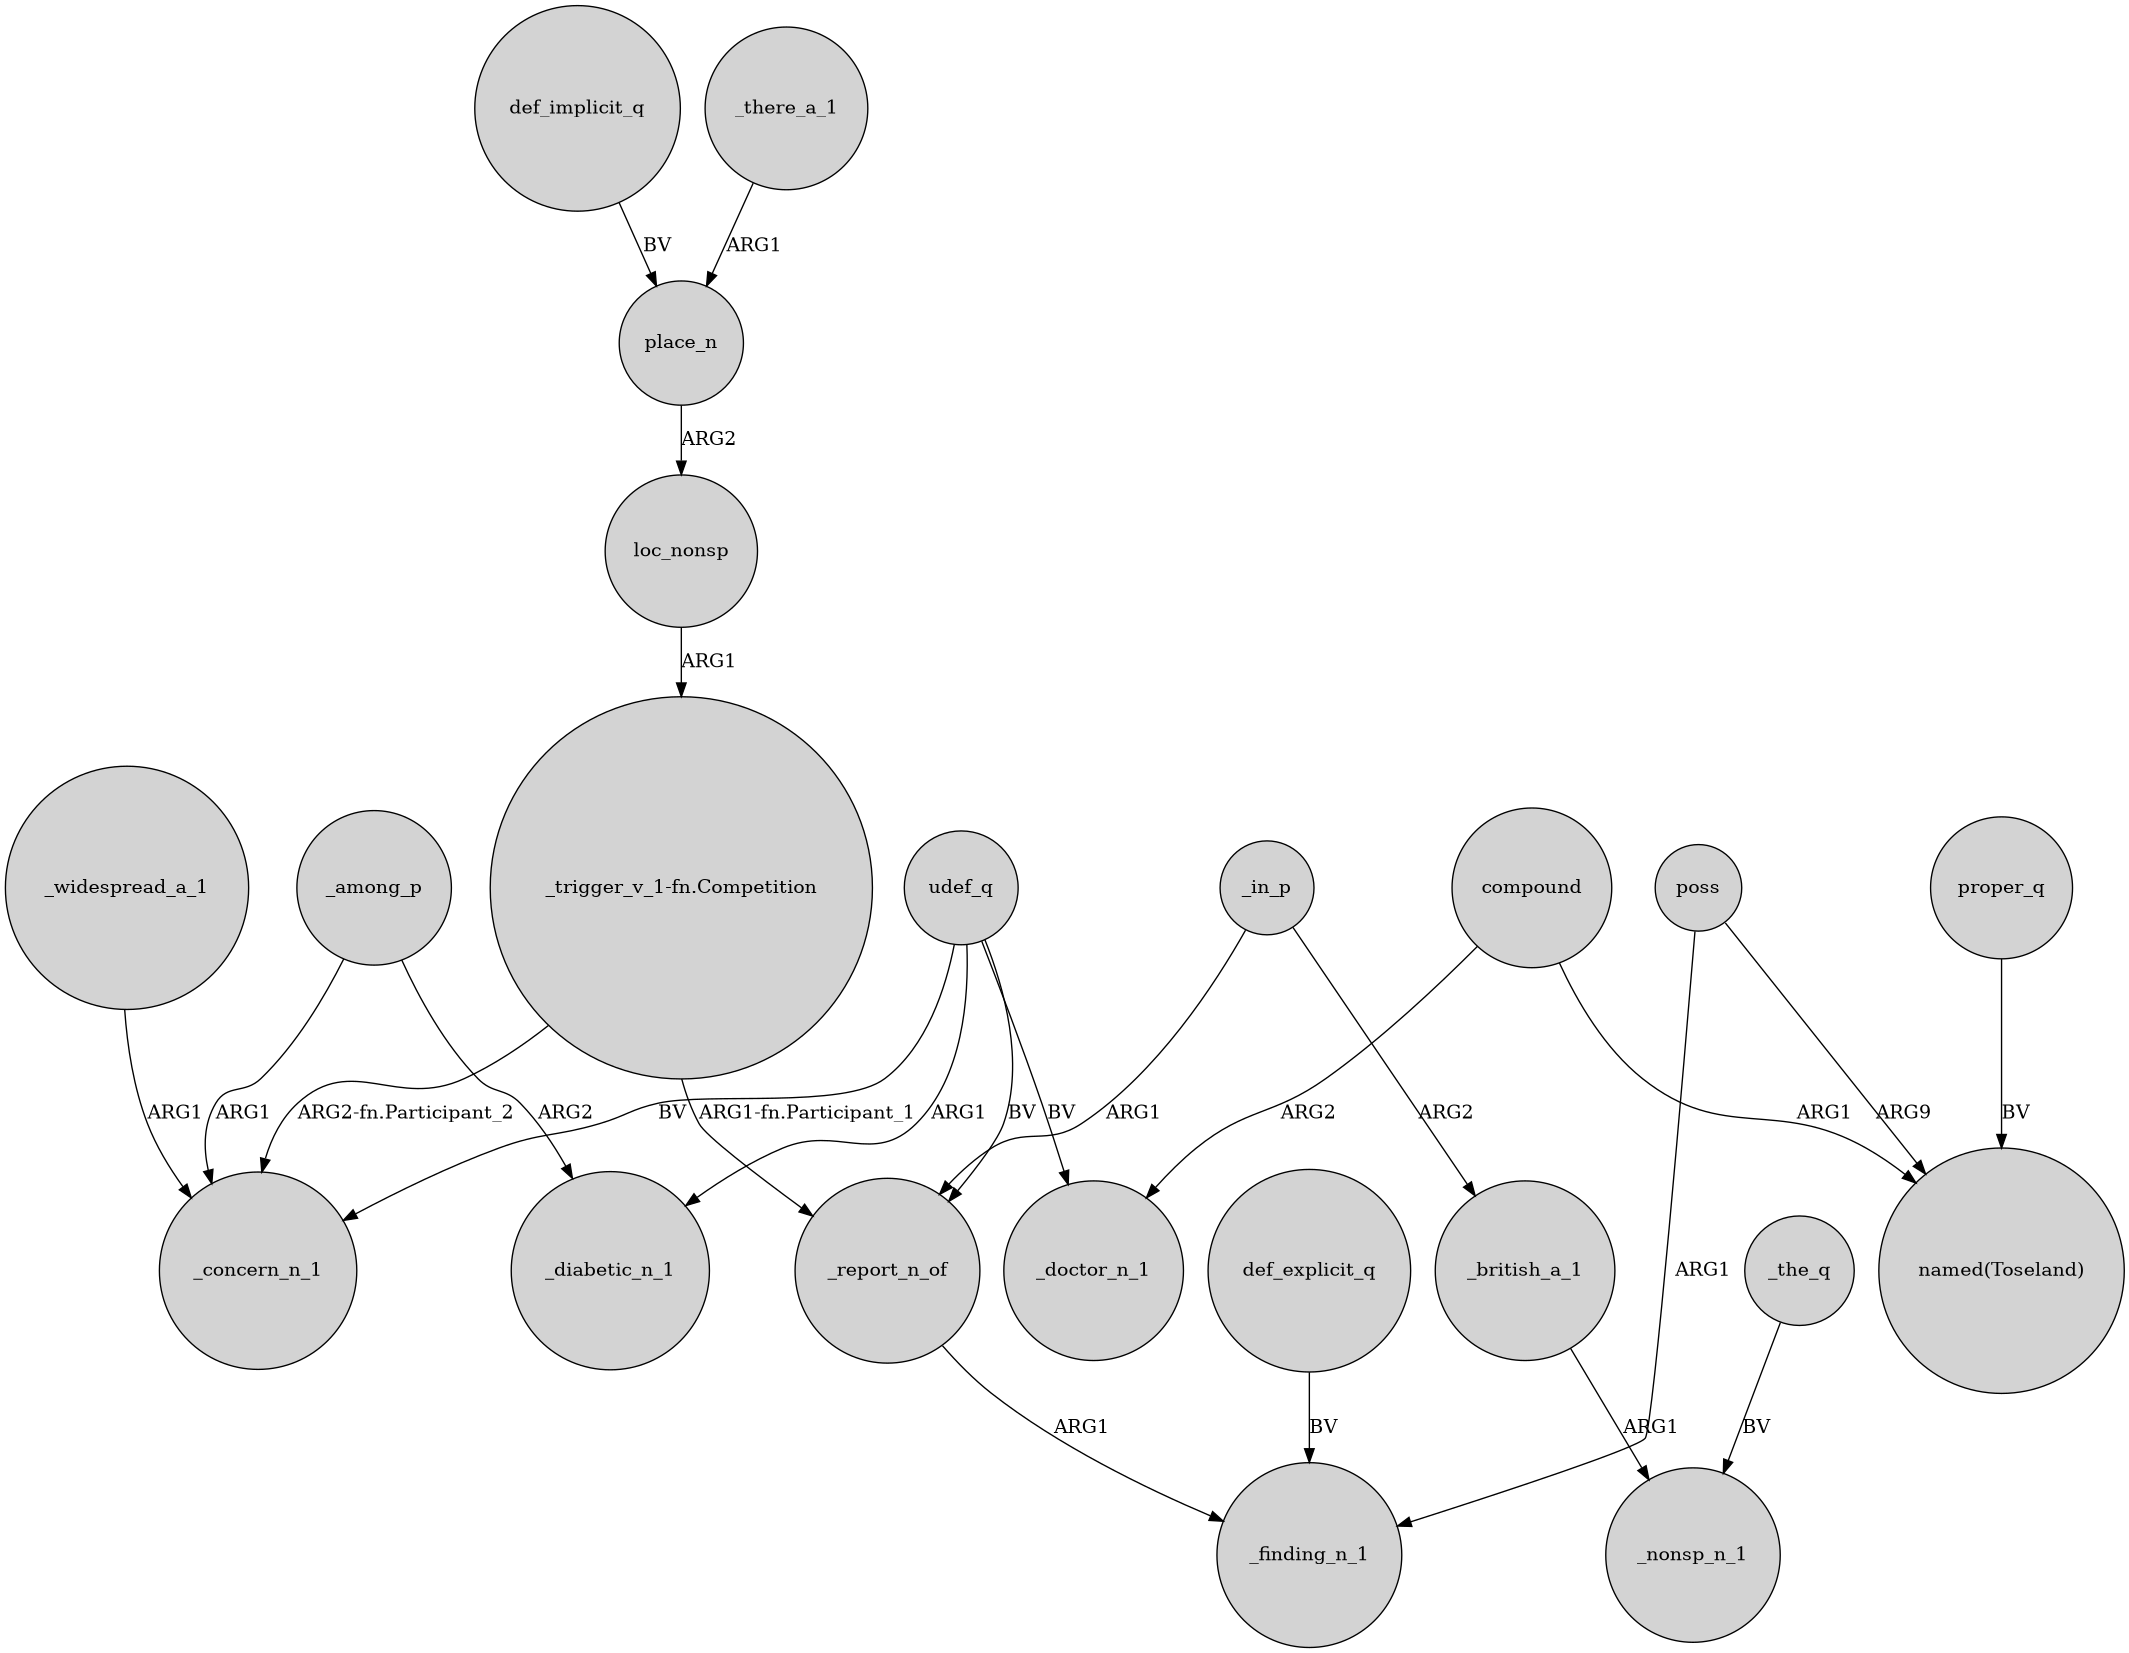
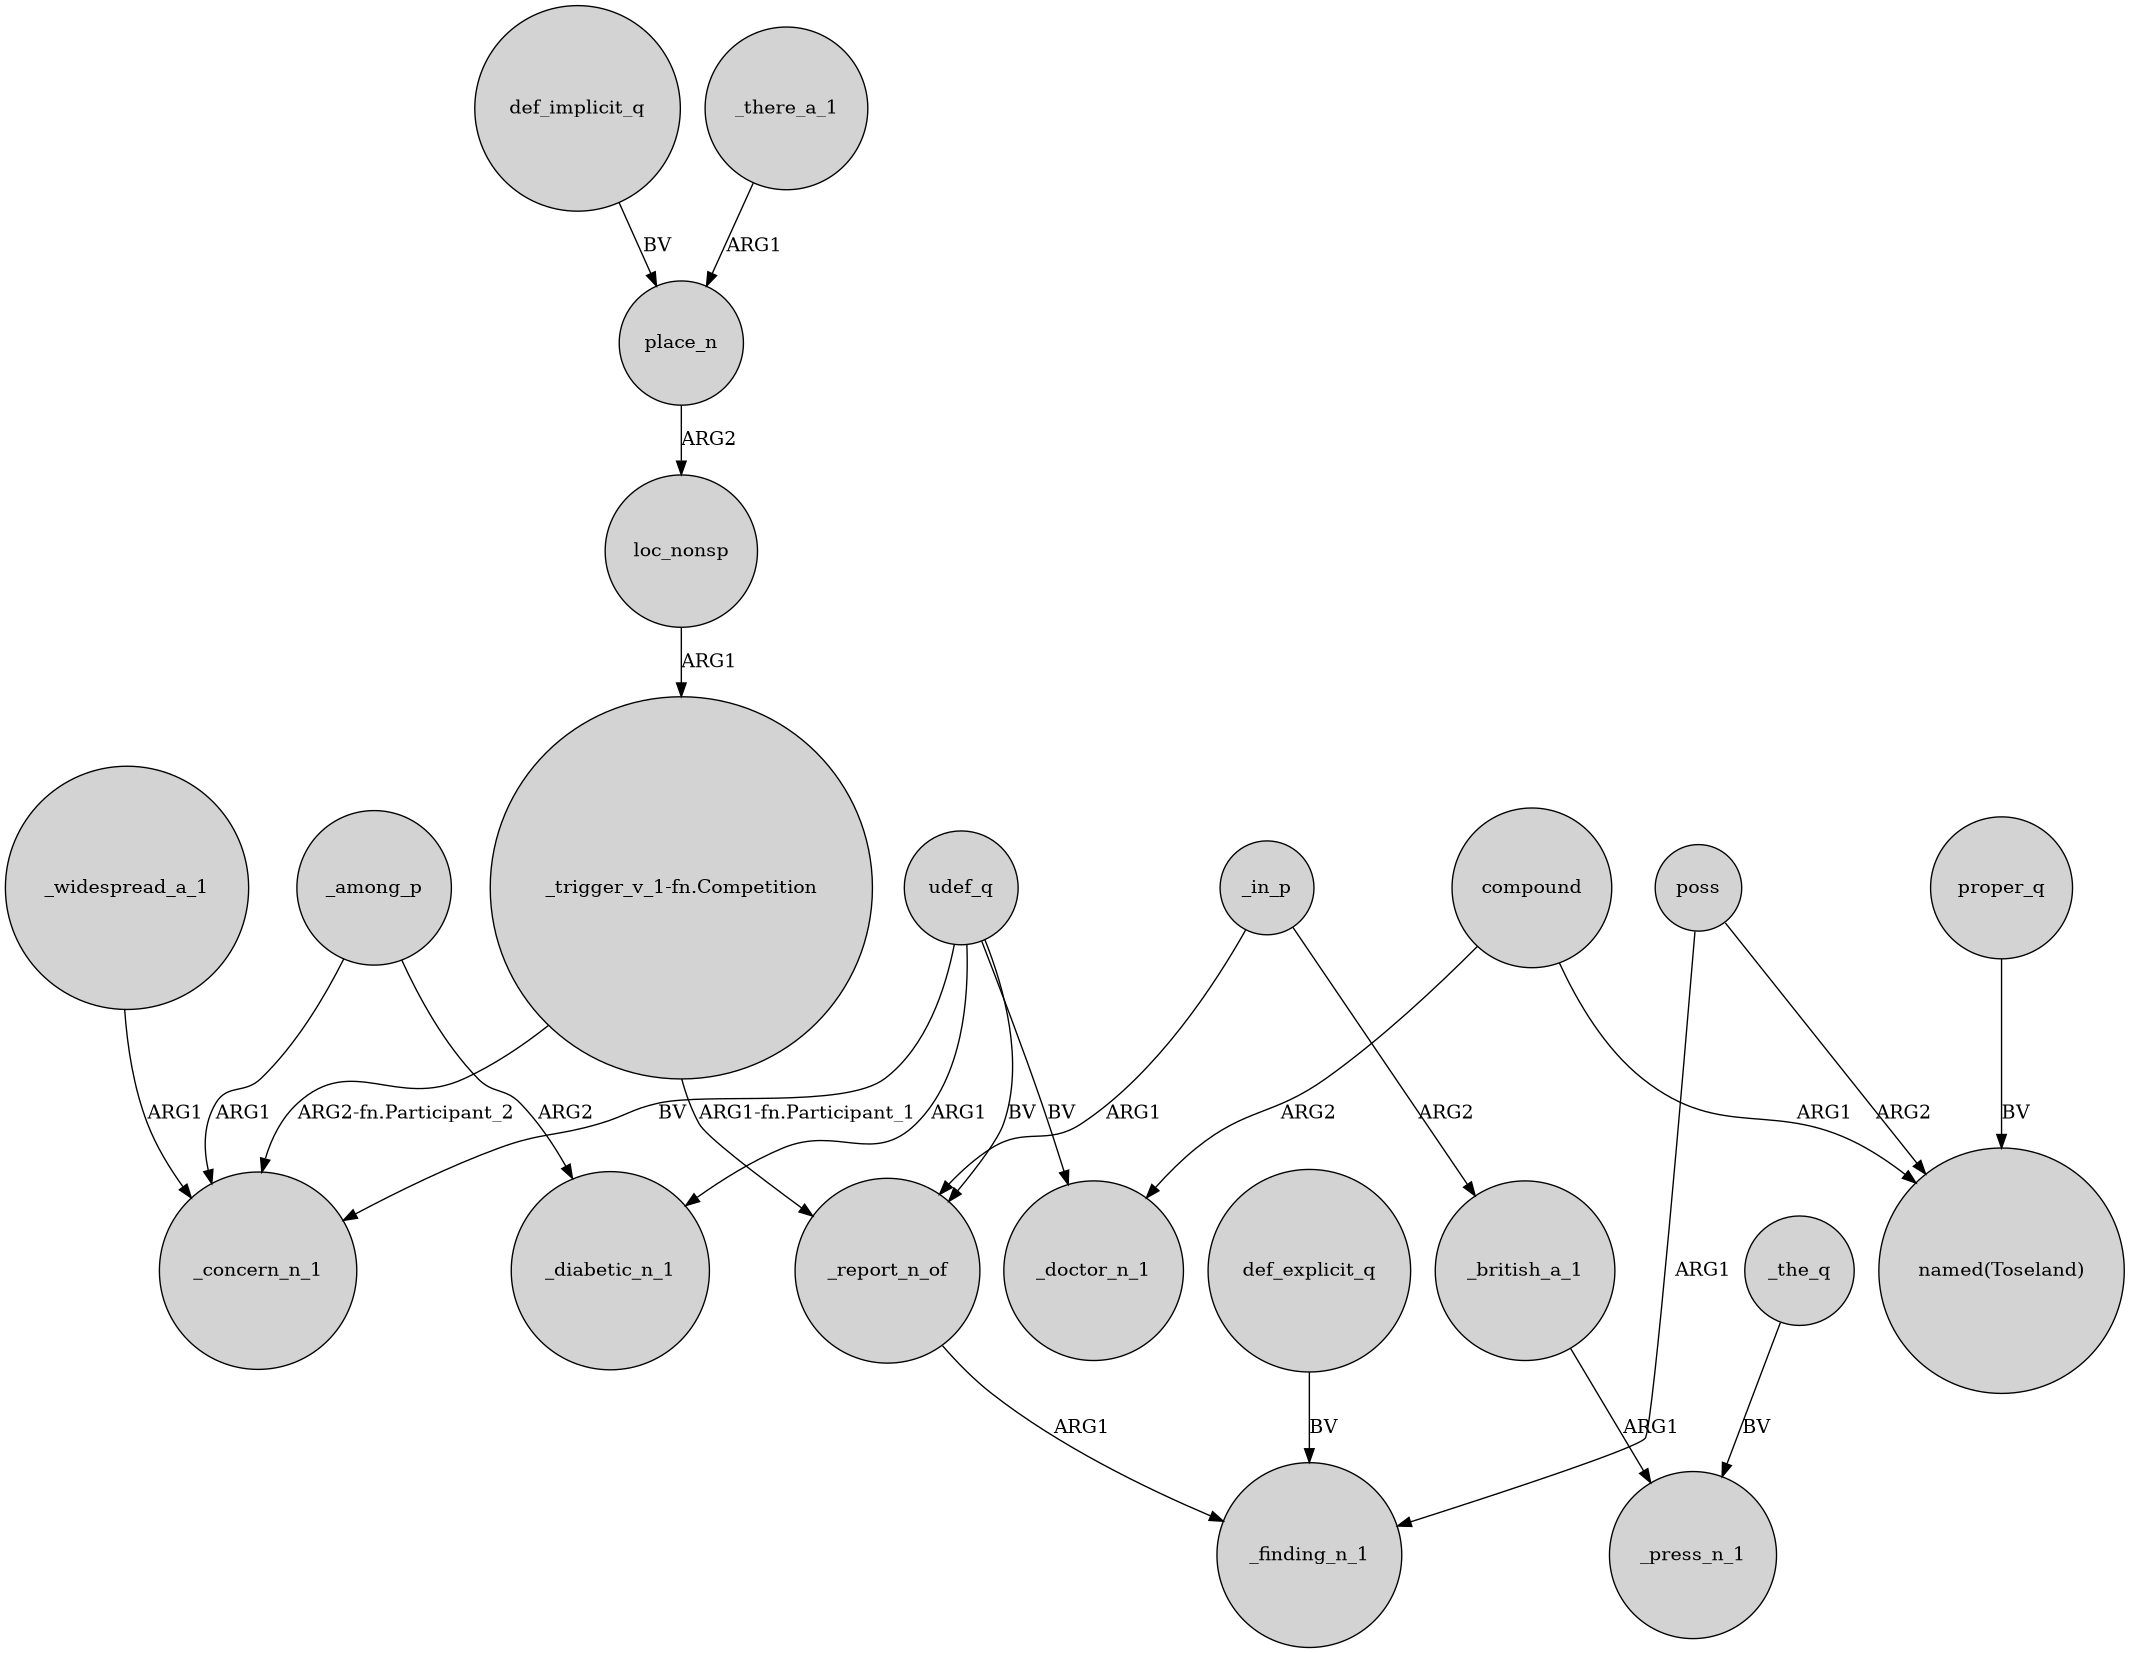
(1904, 1113) -> (1904, 1113)
(1693, 1555) -> (1693, 1555)
